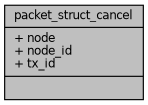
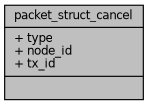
(35, 38) -> (34, 38)
